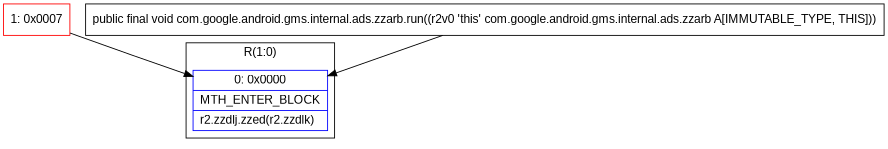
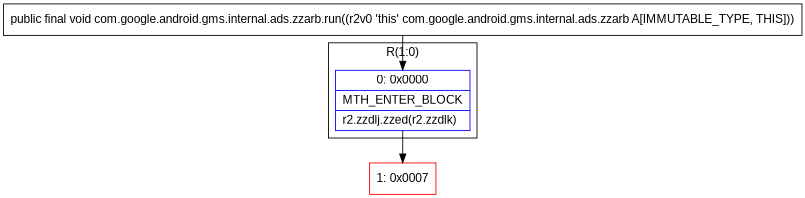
(127, 53) -> (403, 143)
